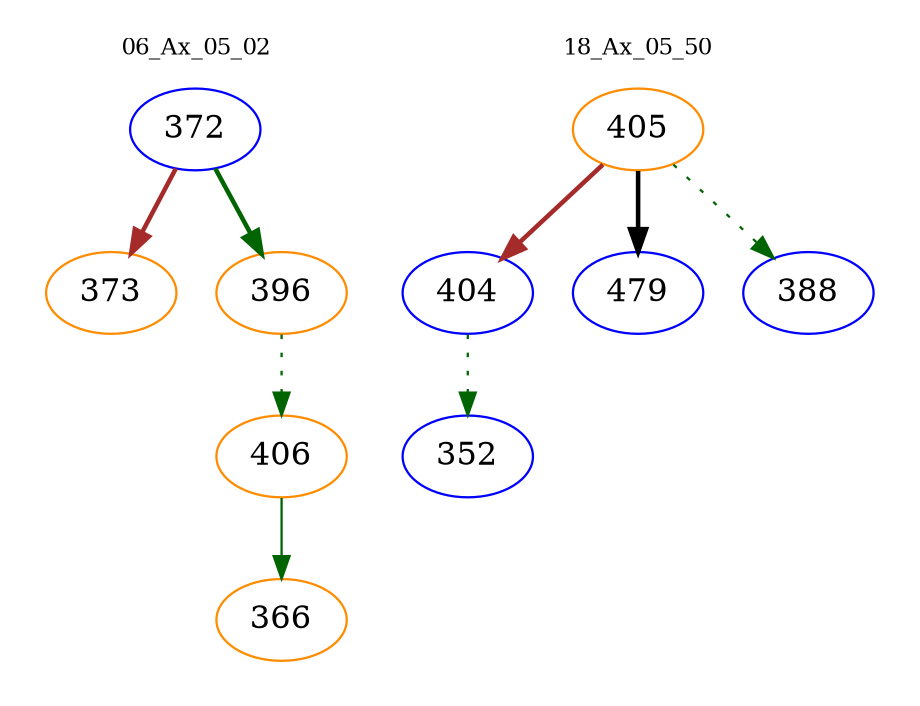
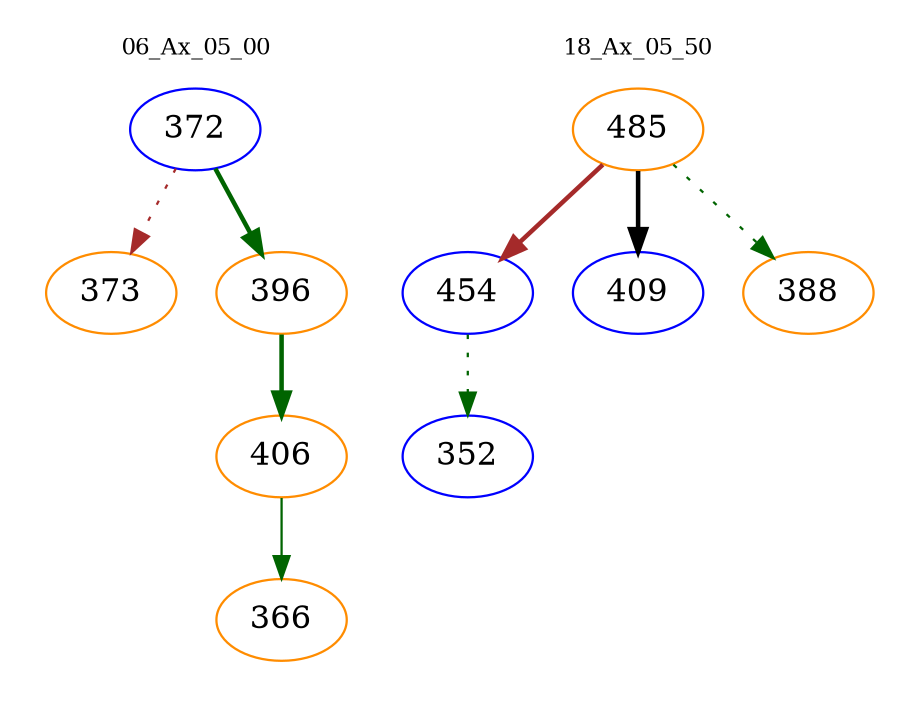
(196, 49) -> (196, 49)
(638, 129) -> (638, 129)
(159, 201) -> (159, 201)
(468, 293) -> (468, 293)
(638, 293) -> (638, 293)
(808, 293) -> (808, 293)
(282, 364) -> (282, 364)
